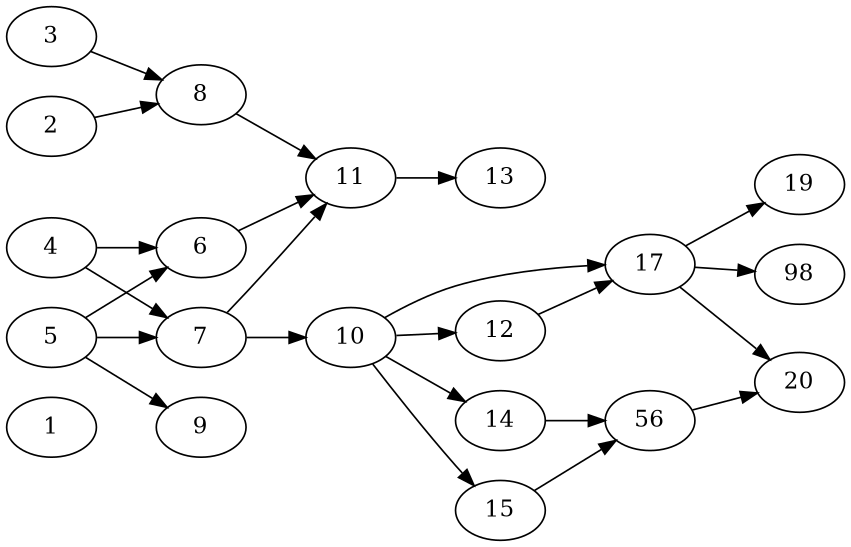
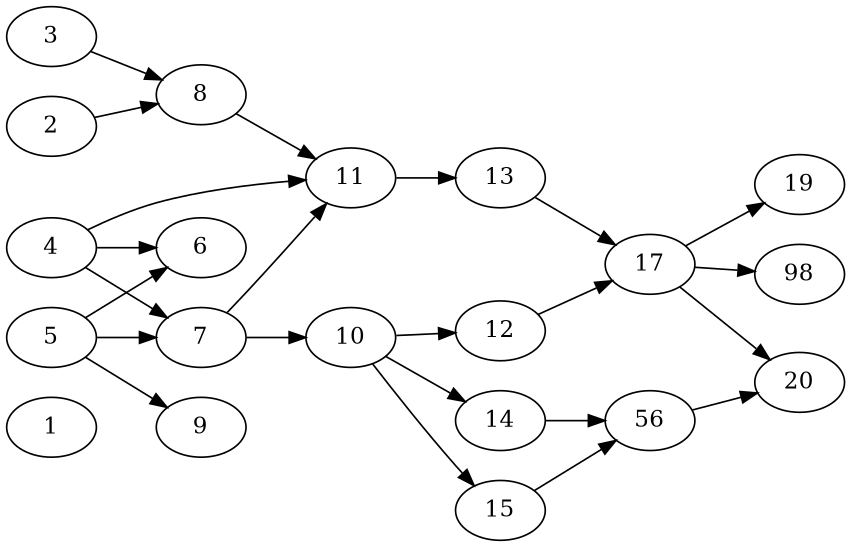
(268, 216) -> (186, 196)
(483, 279) -> (568, 217)
